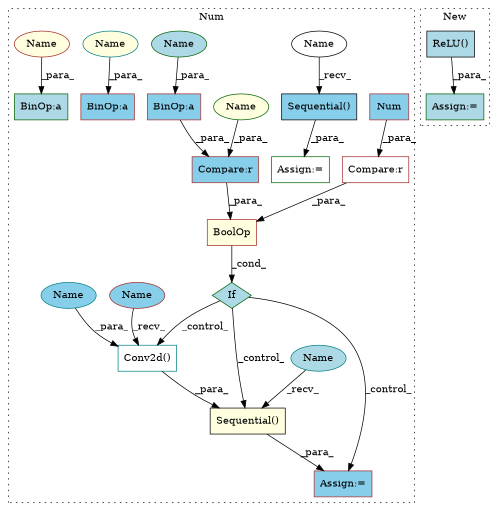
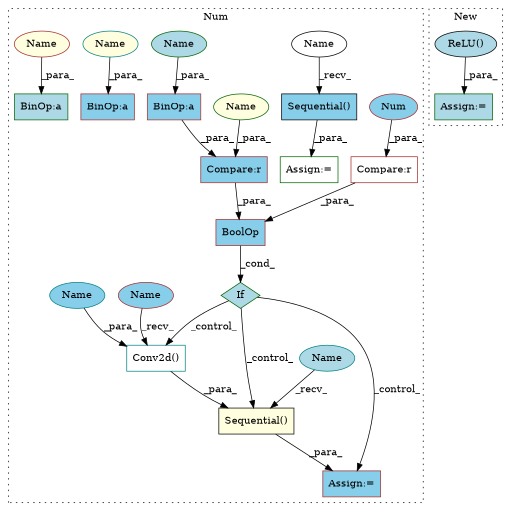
(451, 44) -> (466, 44)
(389, 107) -> (394, 107)
(232, 233) -> (240, 233)
